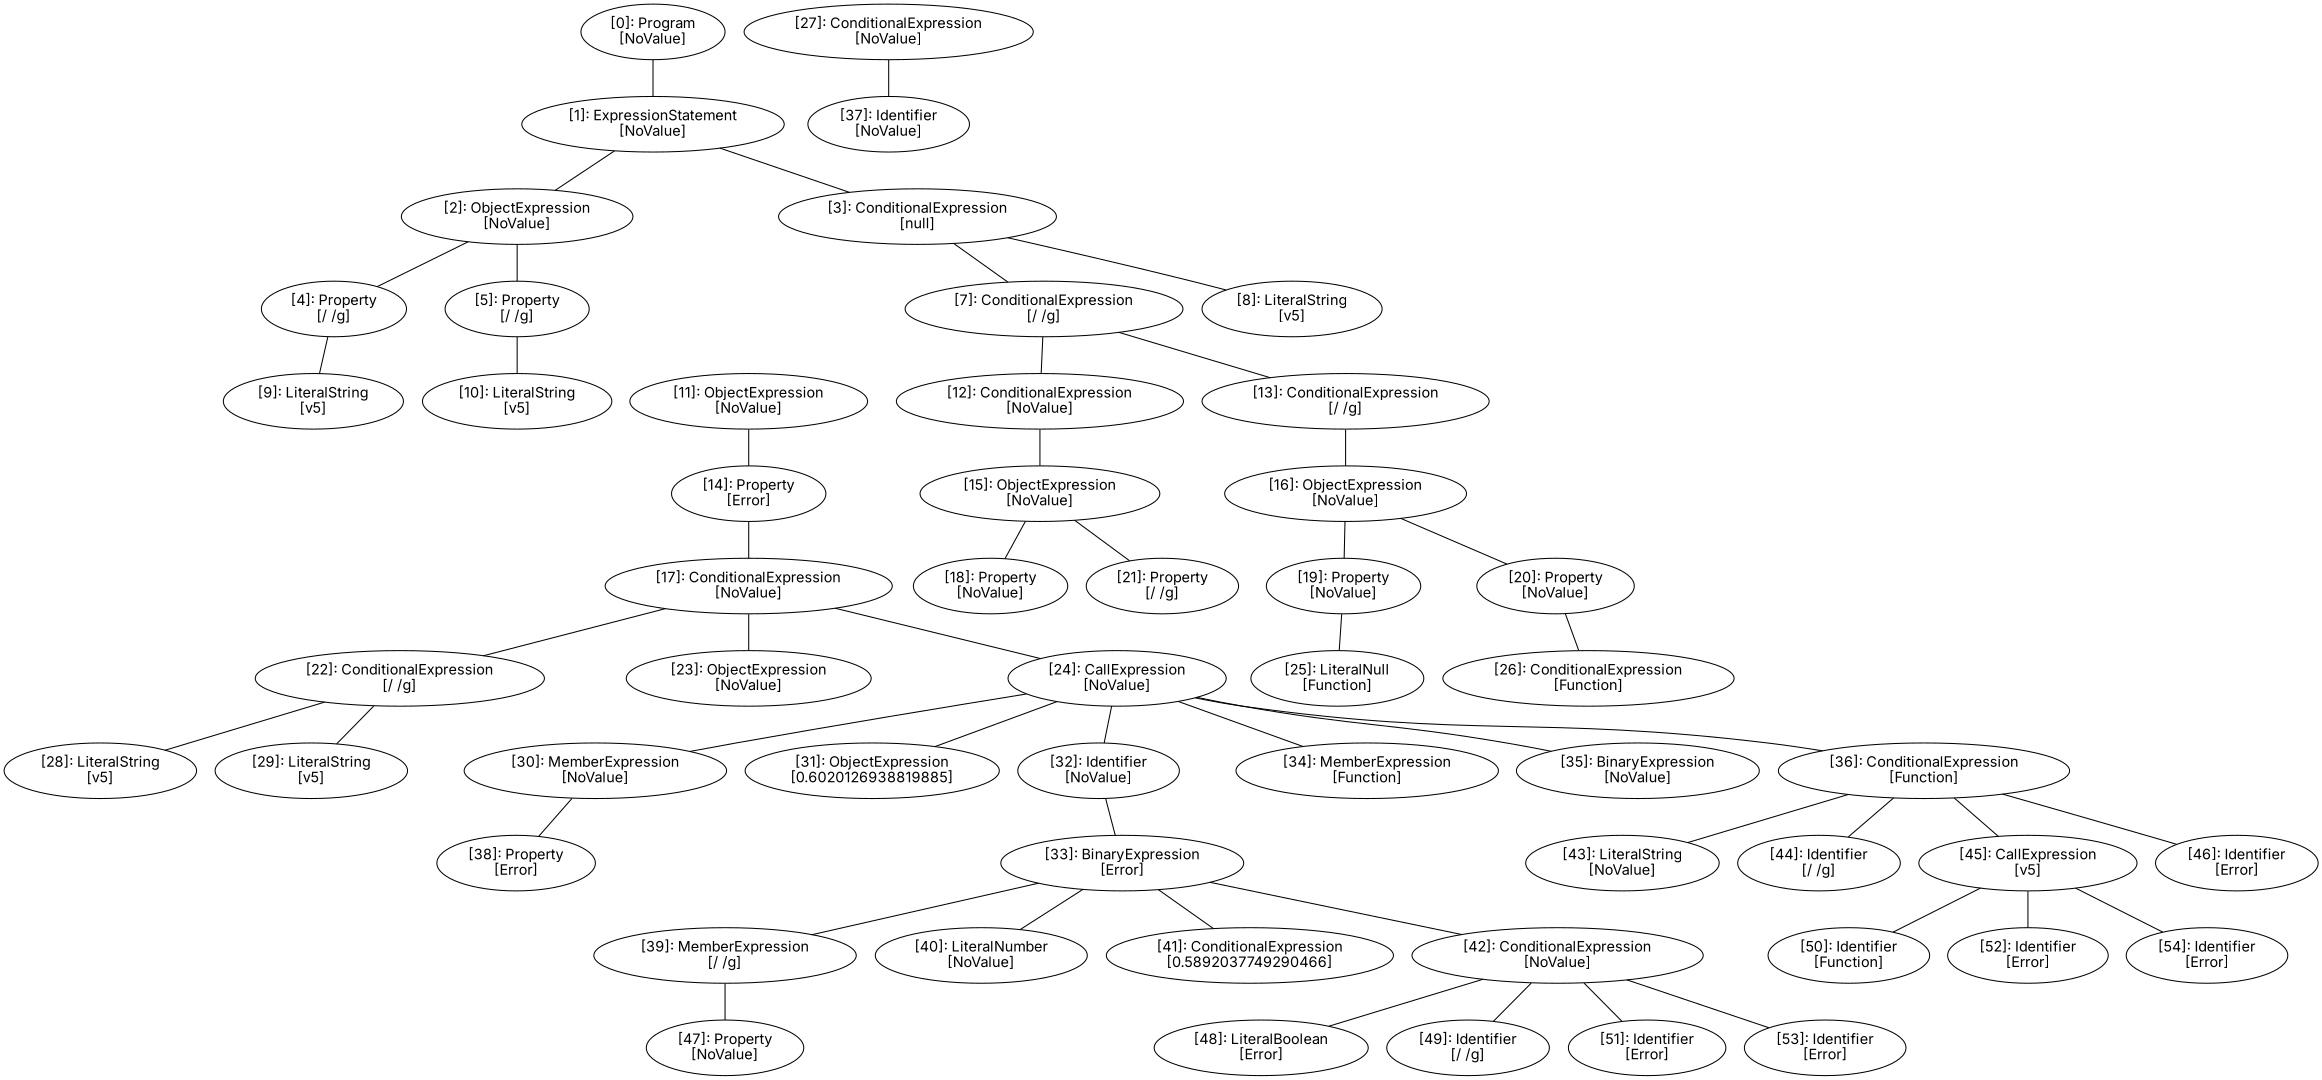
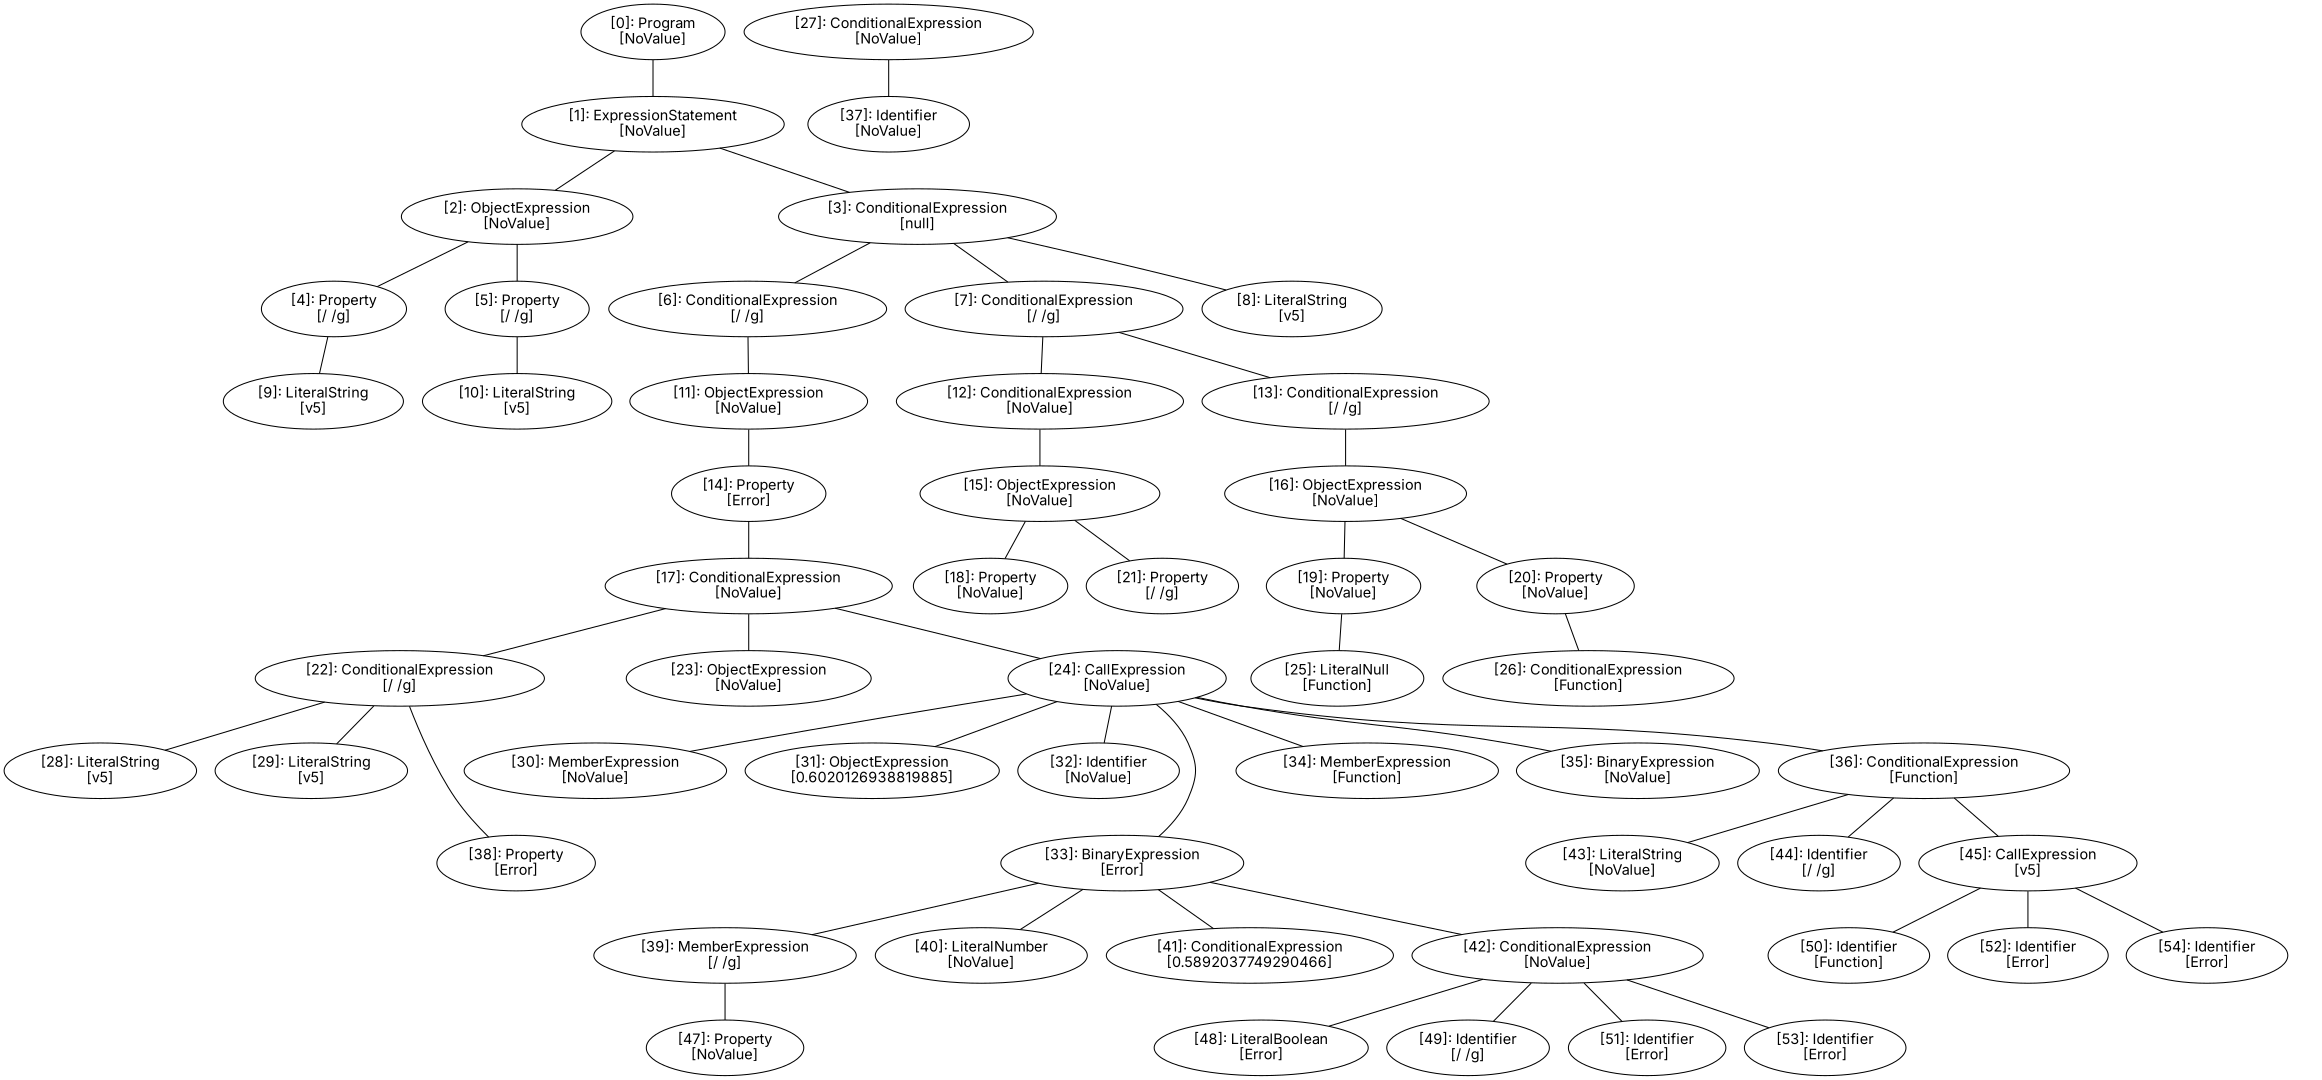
none -> (748, 309)
(555, 817) -> (442, 776)
(1111, 817) -> (1196, 770)
(2237, 863) -> none
